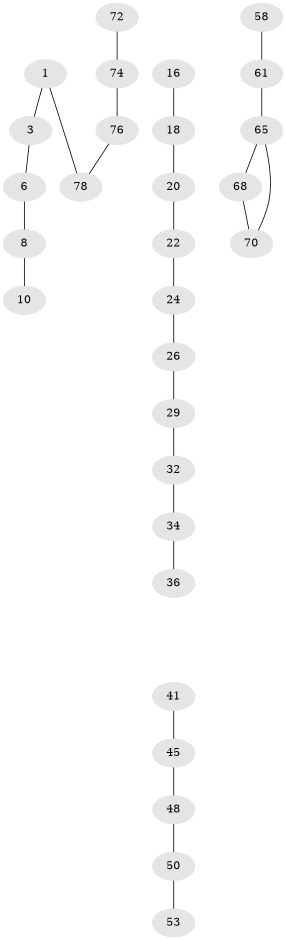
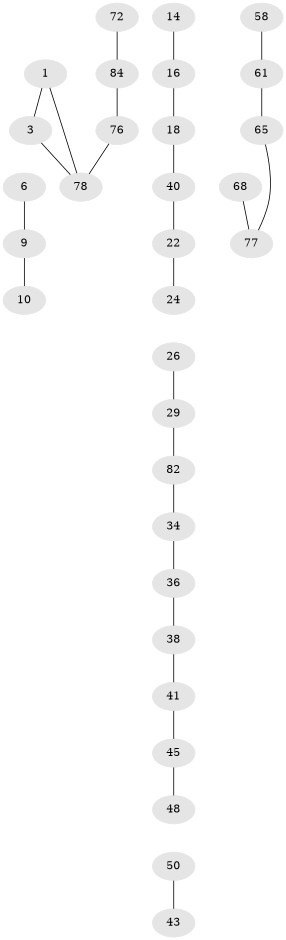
none -> (174, 17)
(117, 74) -> (117, 74)
(28, 159) -> (56, 159)
(251, 159) -> none
(174, 187) -> (174, 187)
(24, 244) -> (24, 244)
(252, 244) -> (252, 244)
(174, 329) -> none
(174, 470) -> (174, 470)
none -> (174, 640)
(174, 838) -> none
(174, 923) -> (174, 923)
